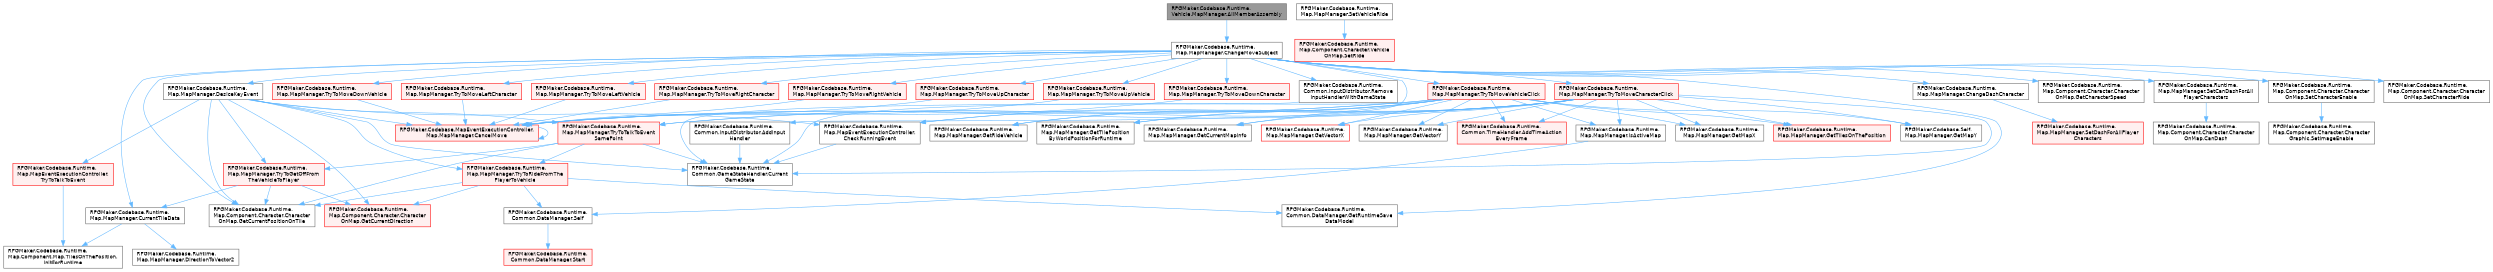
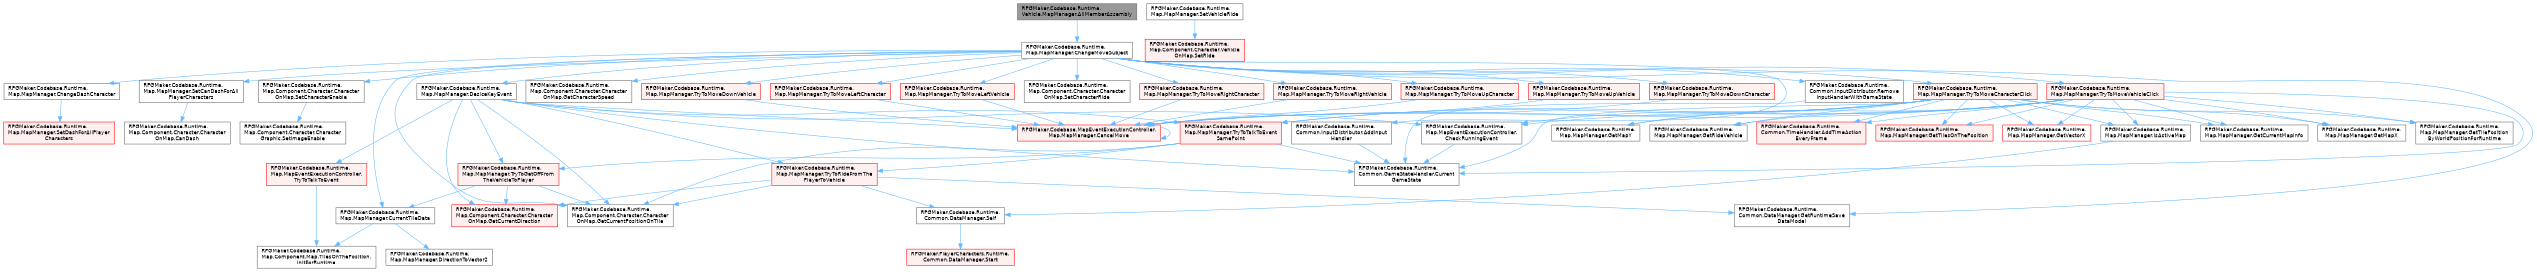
(1403, 133) -> none
(1941, 133) -> (1596, 133)
(548, 257) -> (961, 257)
